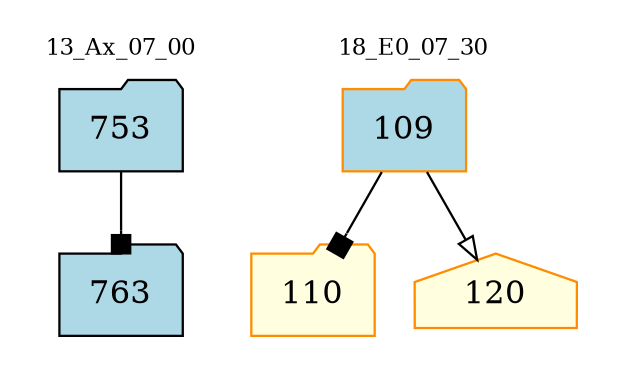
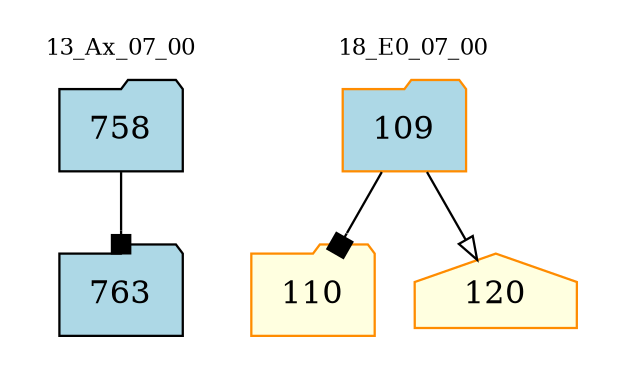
(414, 49) -> (414, 49)
(121, 130) -> (121, 130)
